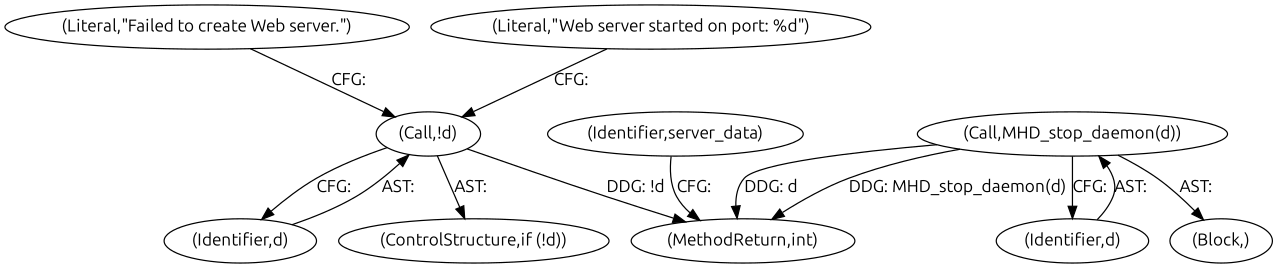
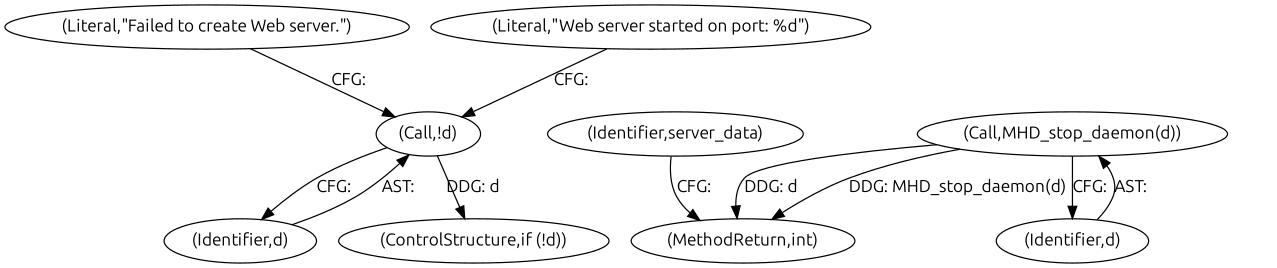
(570, 184) -> none
(473, 187) -> (473, 187)
(1221, 241) -> none
